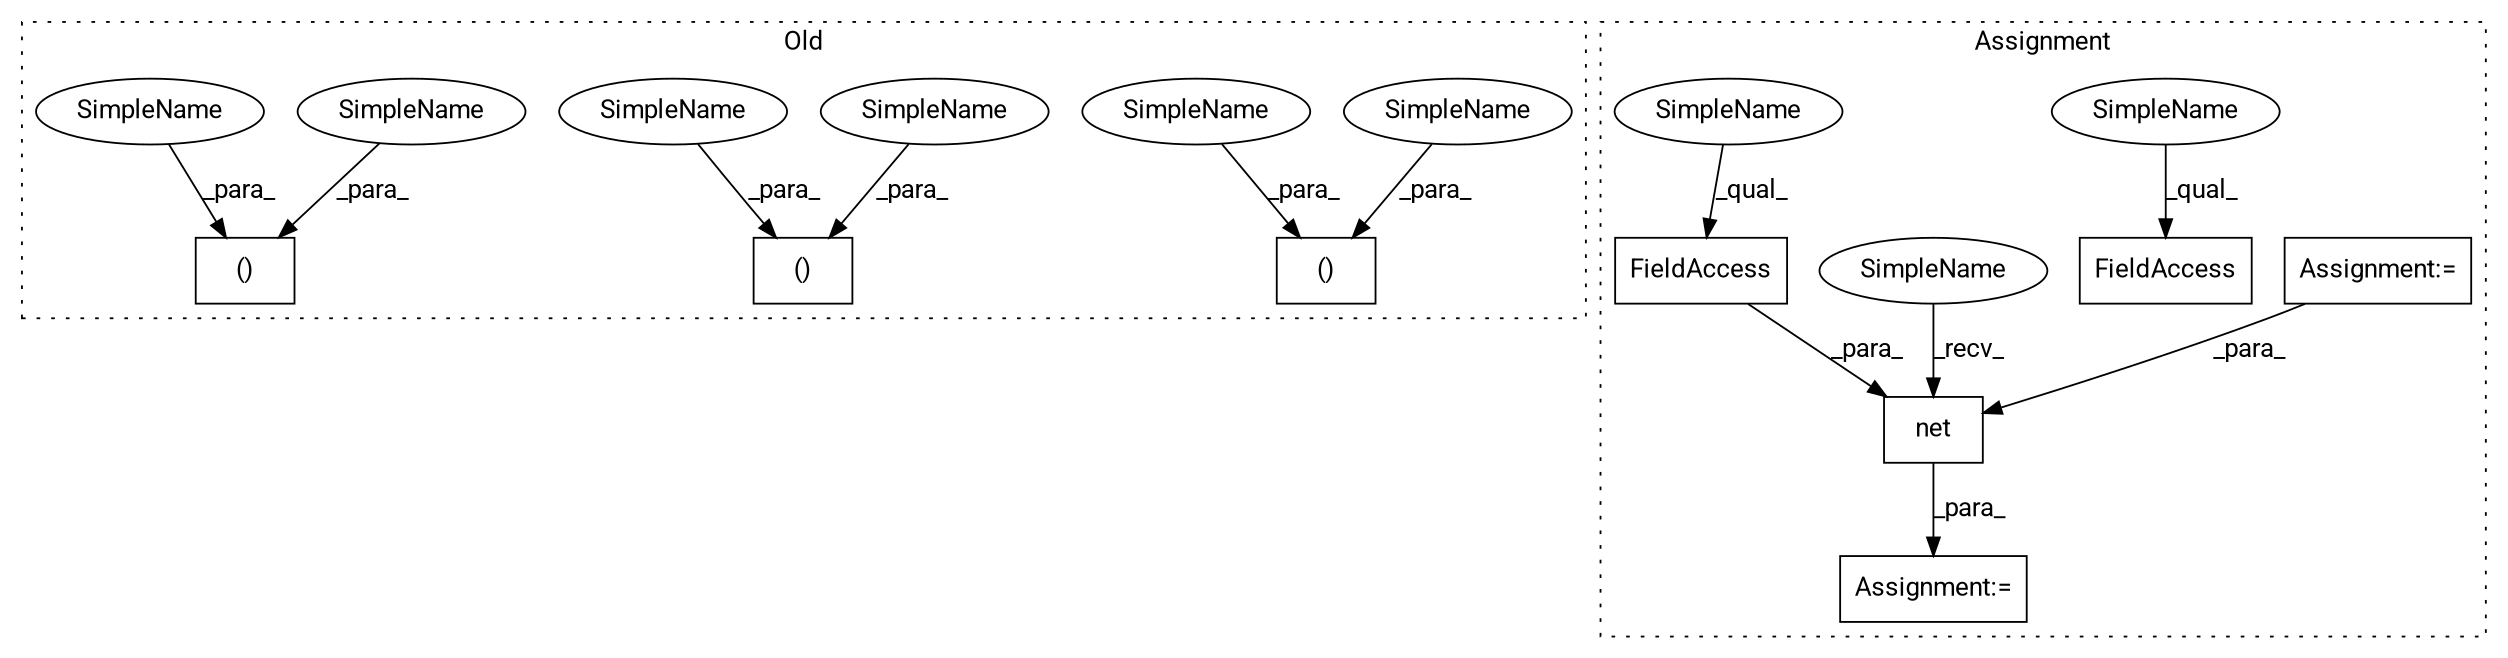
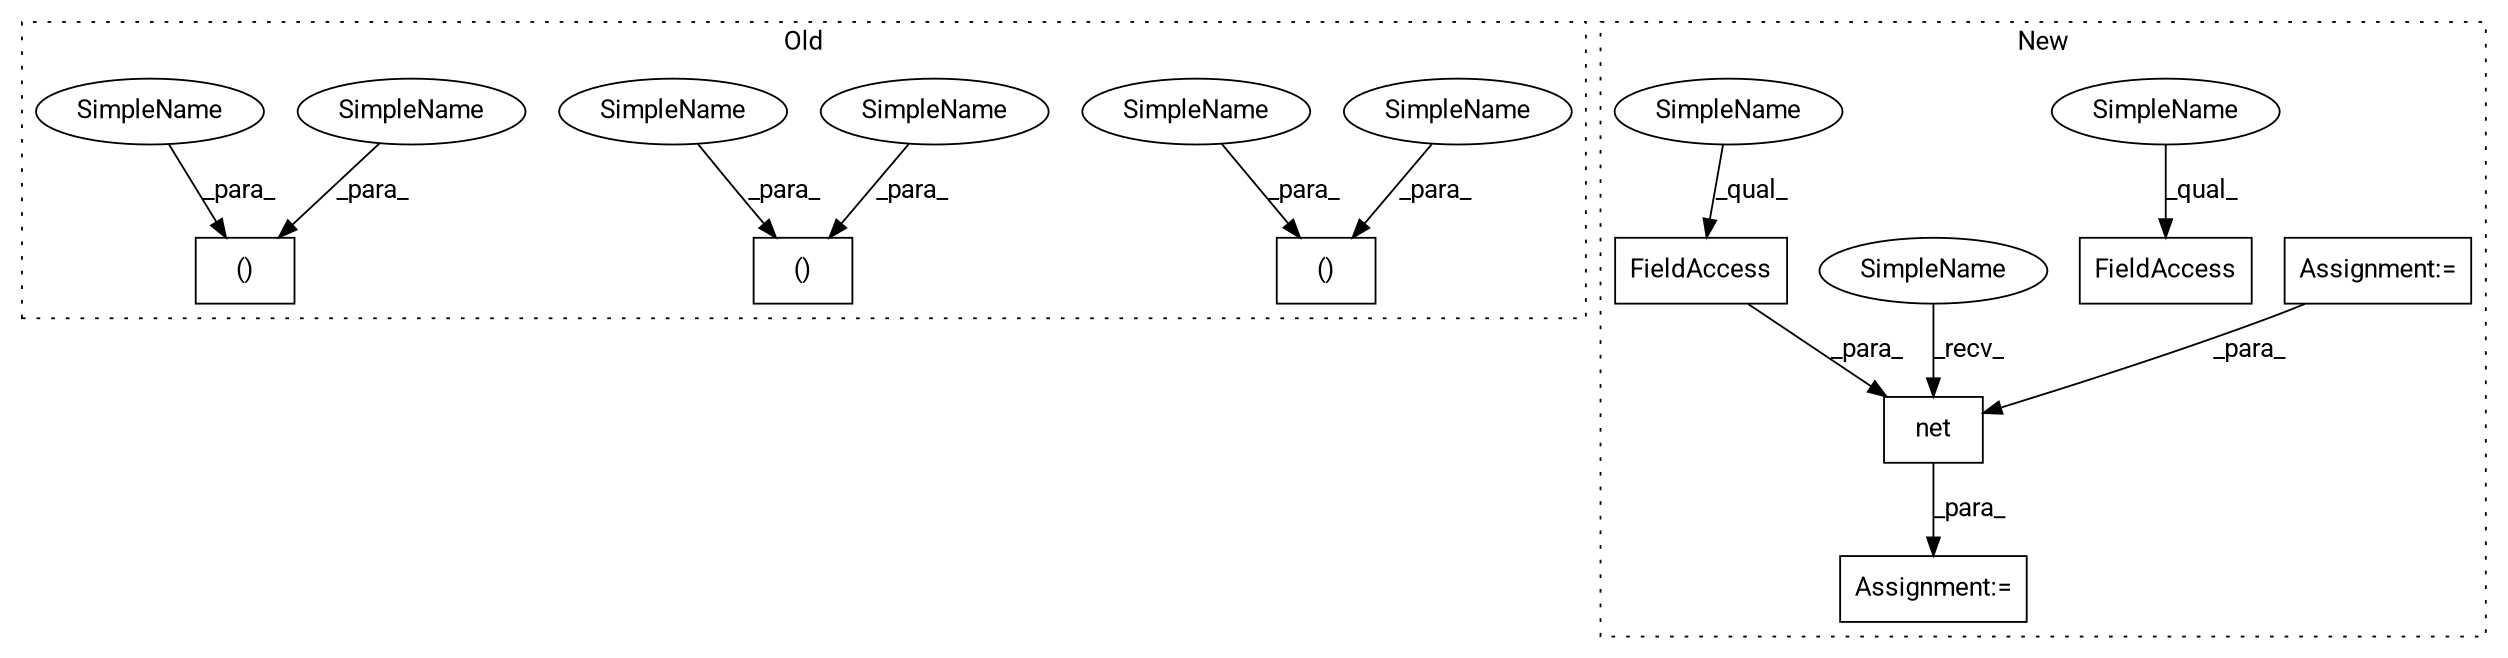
(2043, 43) -> (2043, 43)
